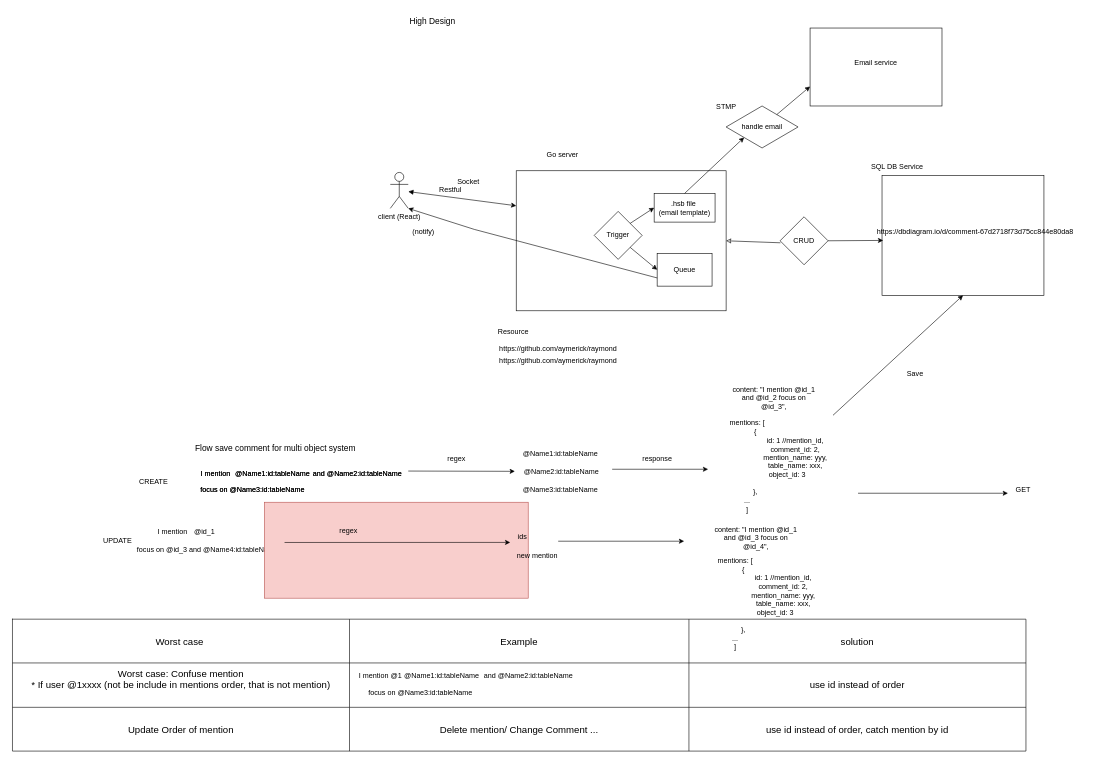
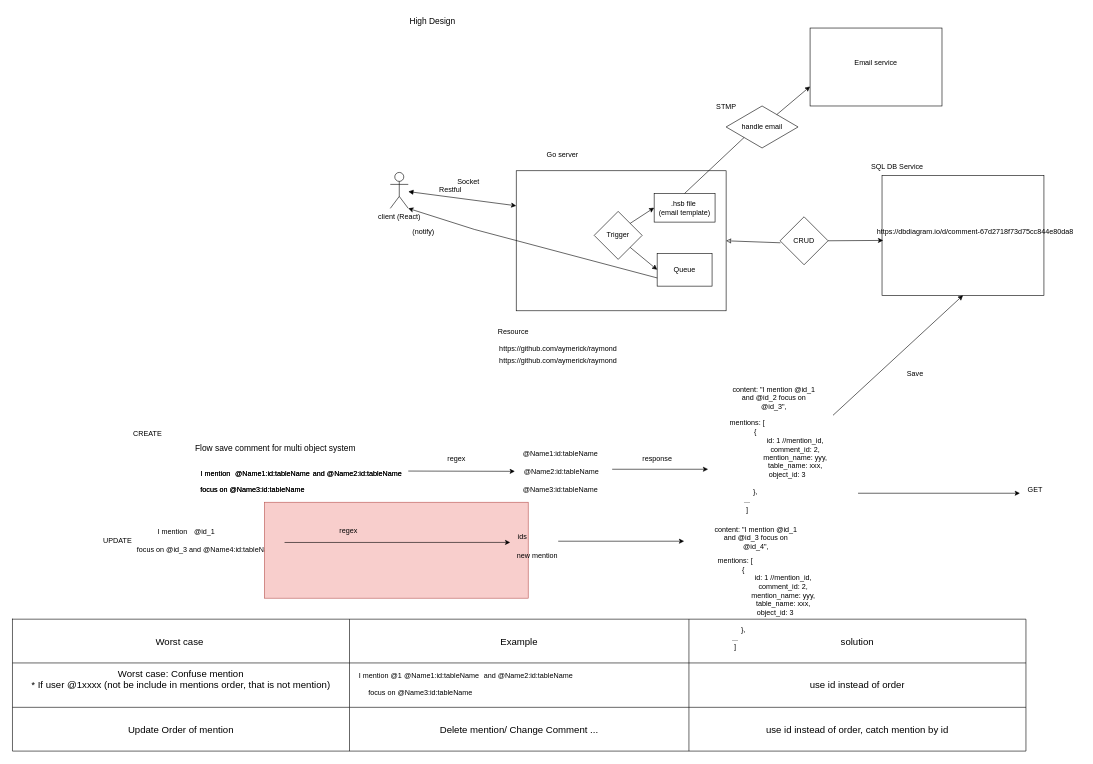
(740, 142) -> (741, 140)
(153, 482) -> (147, 434)
(1023, 491) -> (1035, 491)
